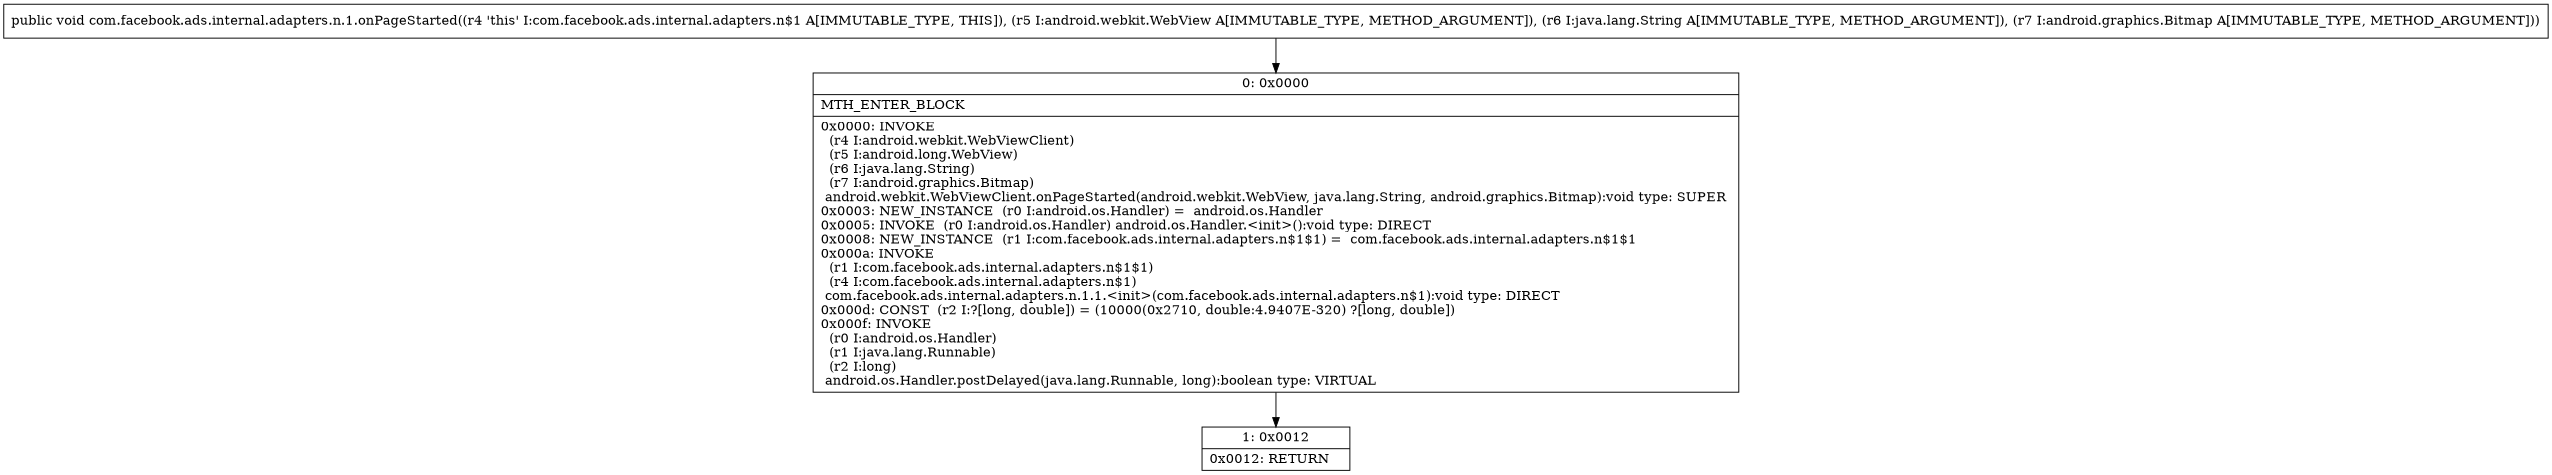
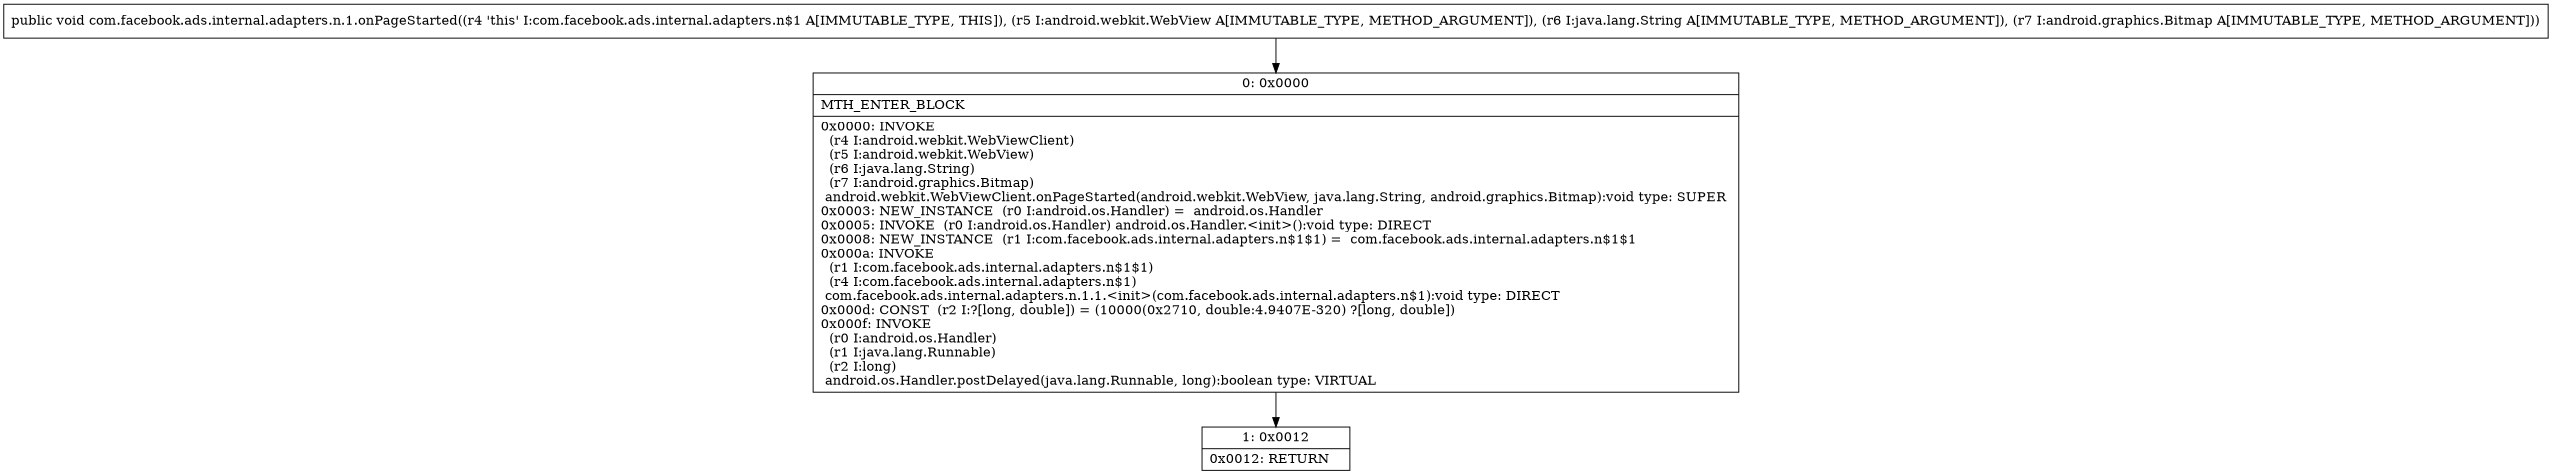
(920, 155) -> (928, 155)
